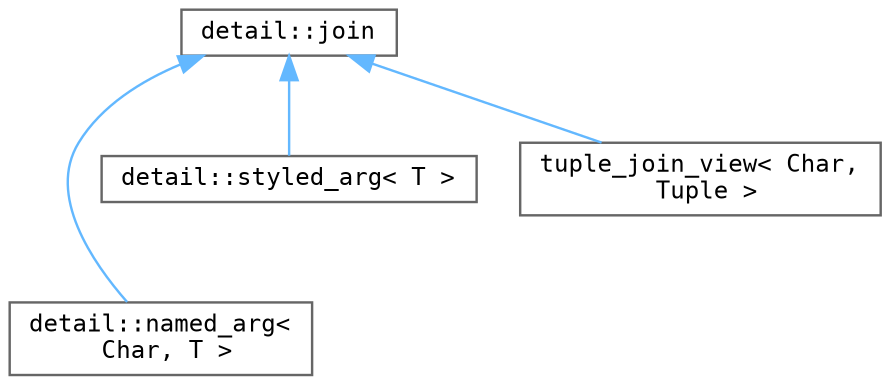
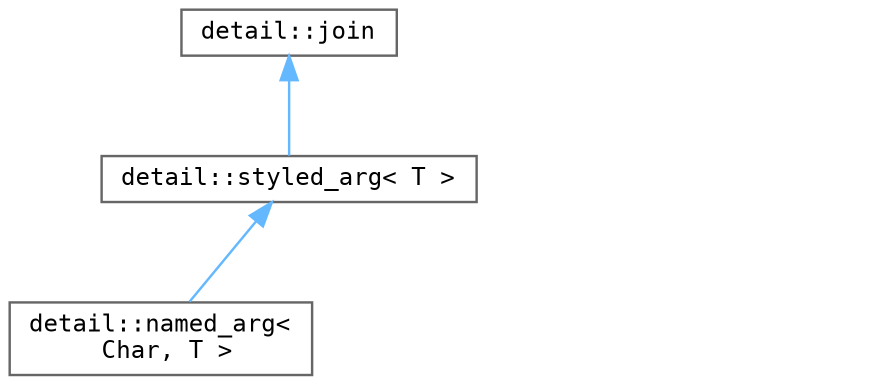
(70, 164) -> (223, 261)
(700, 179) -> none
